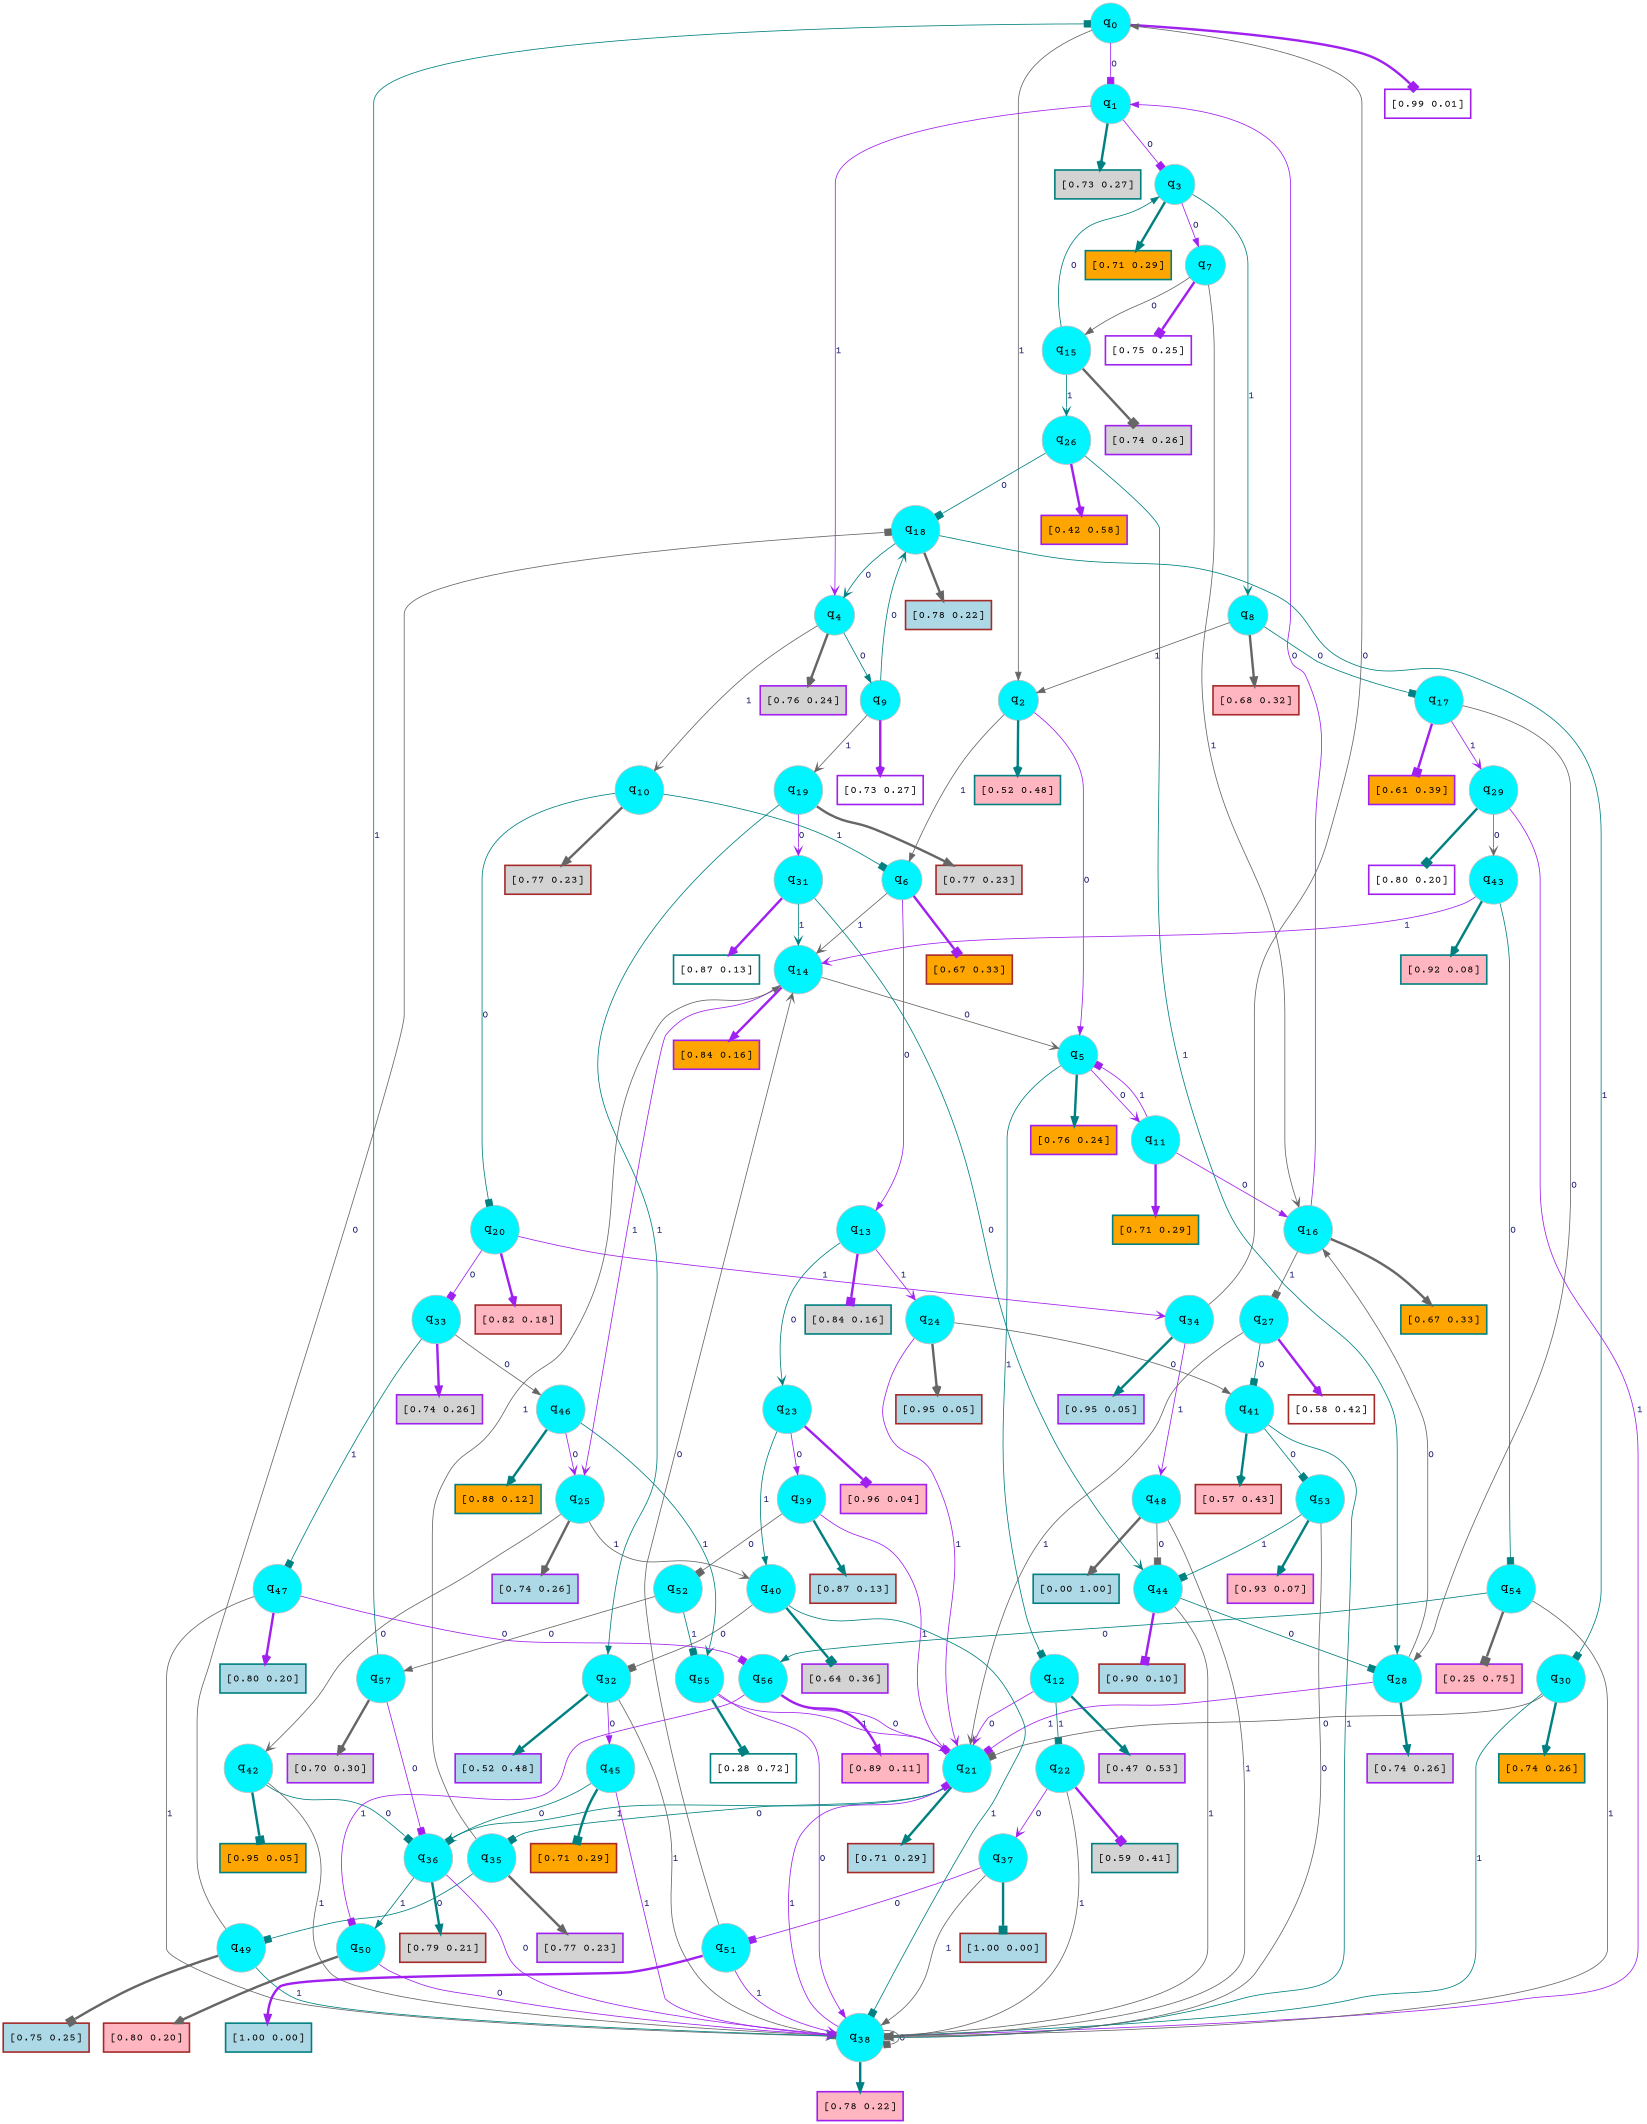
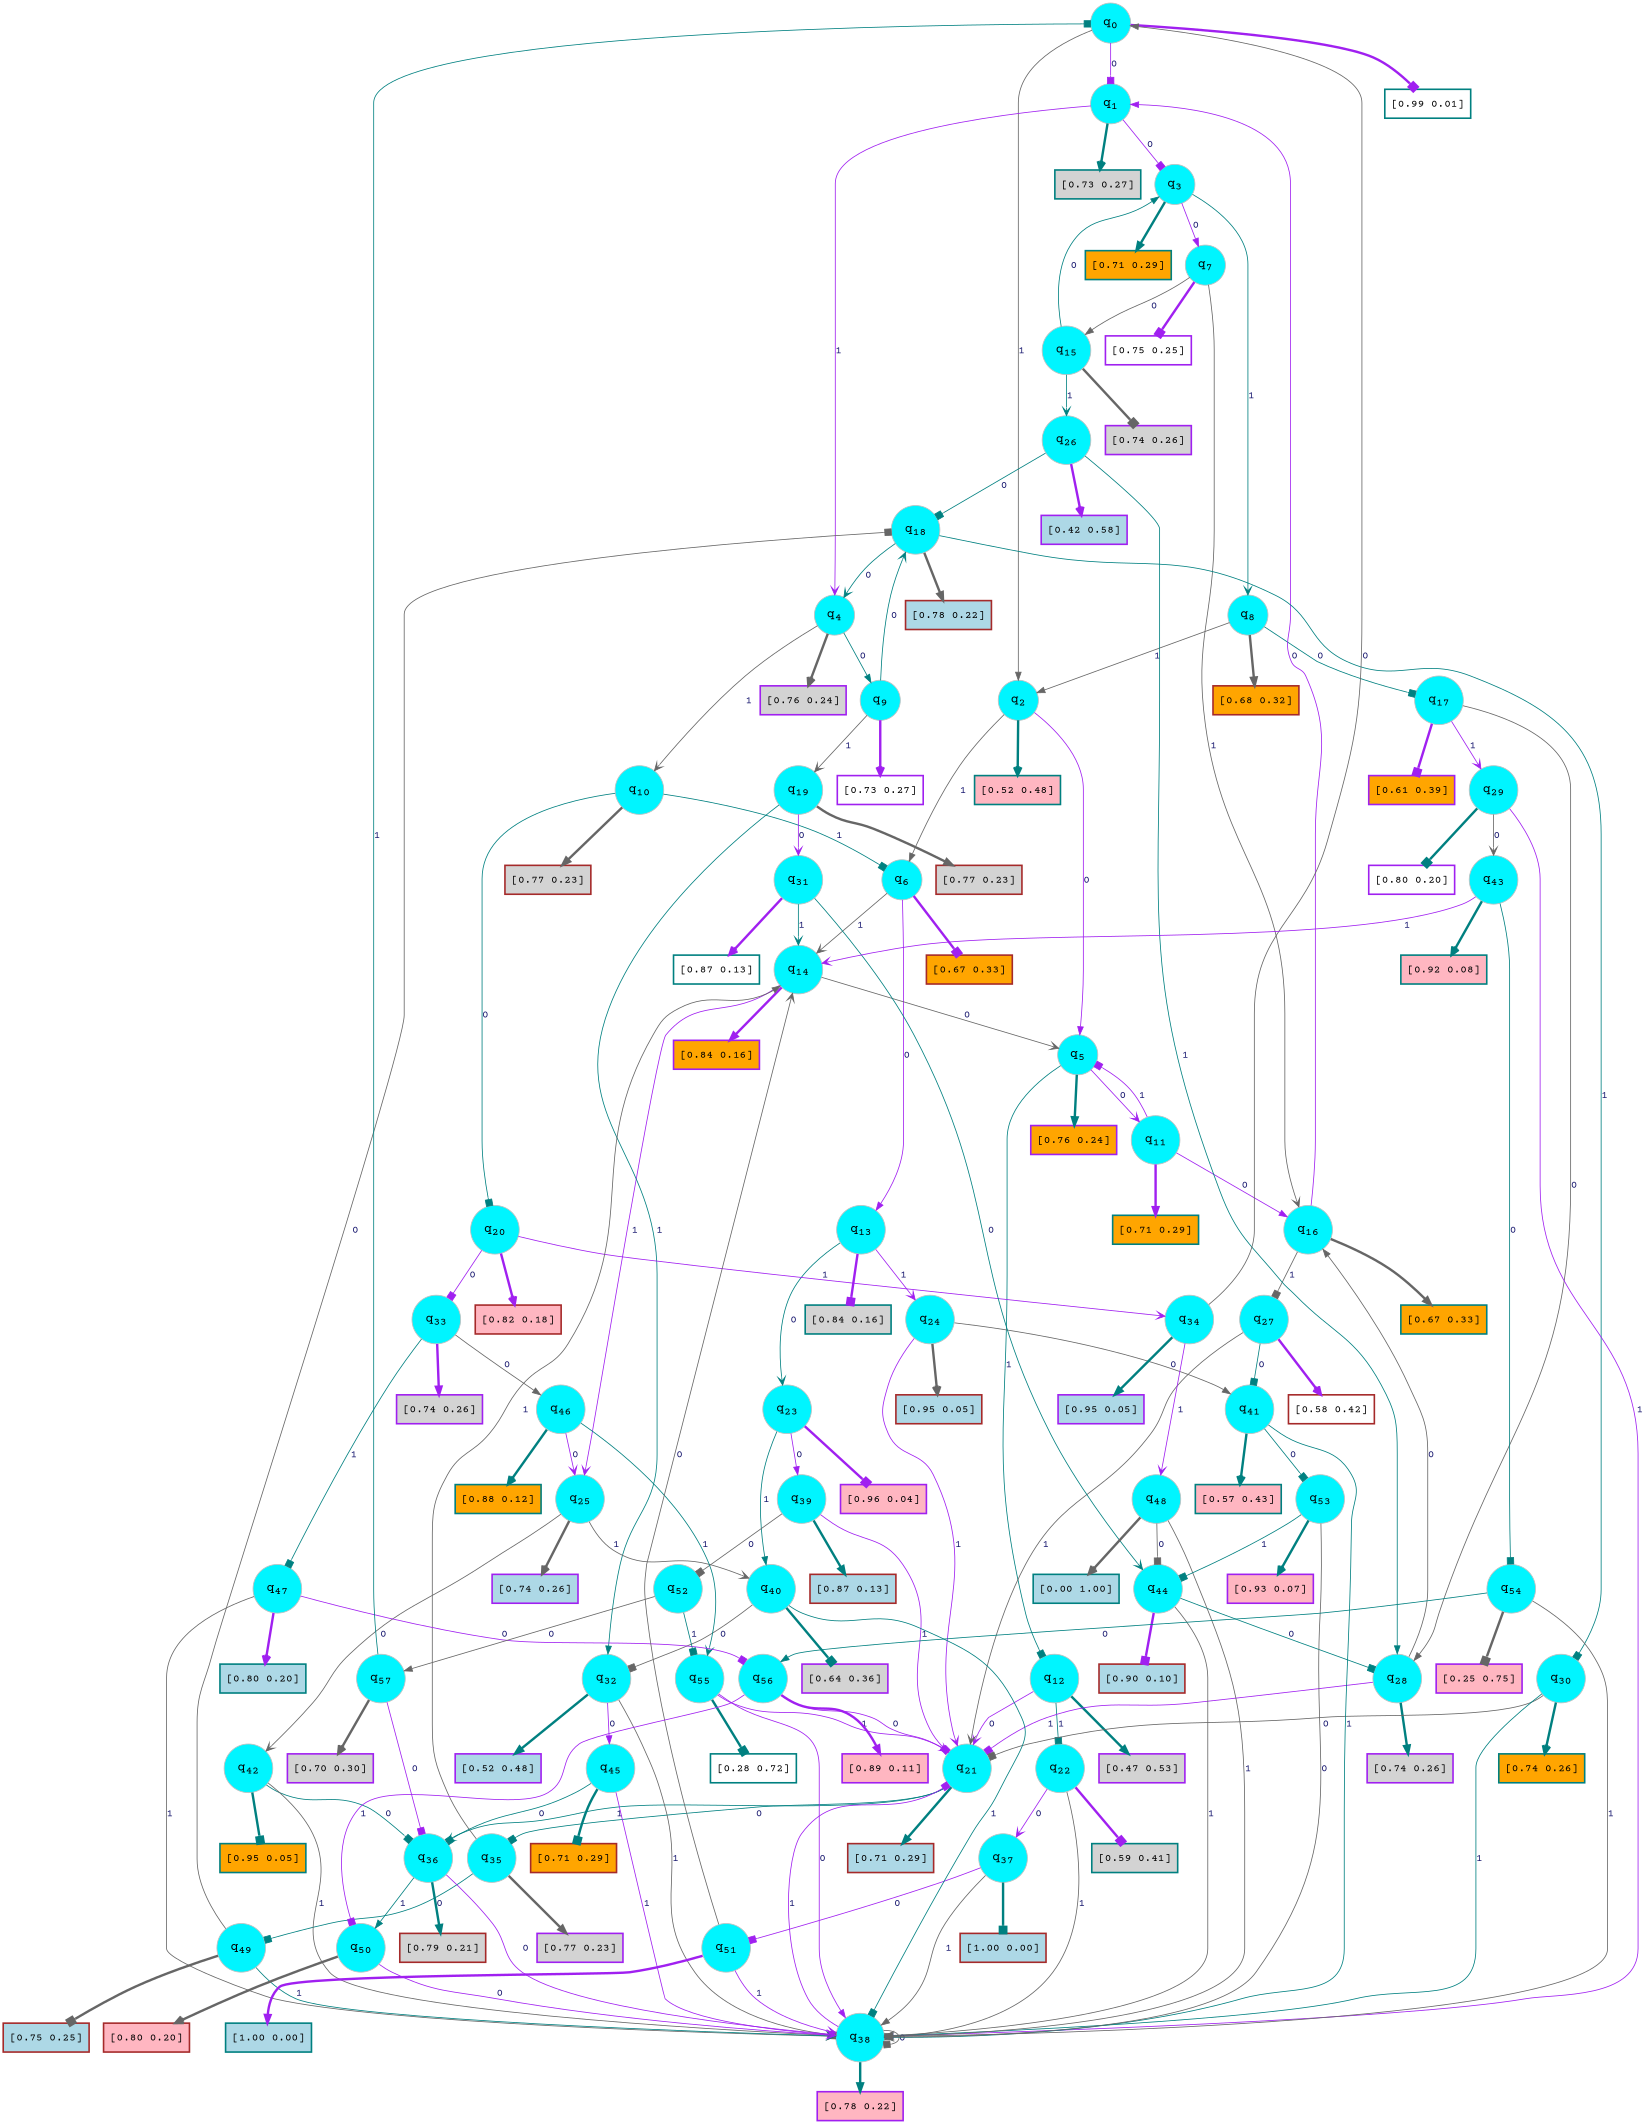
(1428, 104) -> (1428, 104)
(1084, 530) -> (1084, 530)
(1256, 700) -> (1256, 700)
(1238, 1499) -> (1238, 1499)
